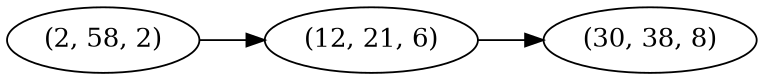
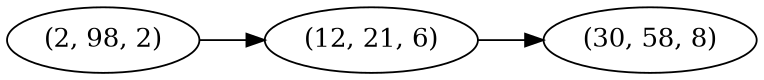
(103, 40) -> (103, 40)
(650, 40) -> (650, 40)
